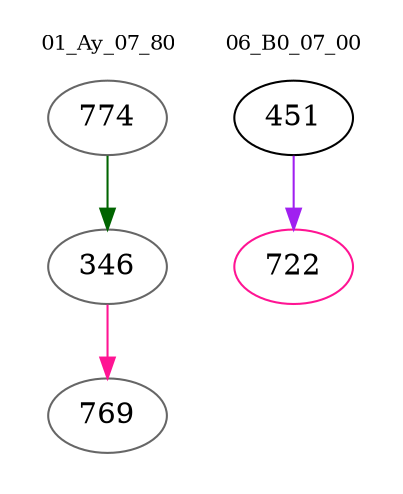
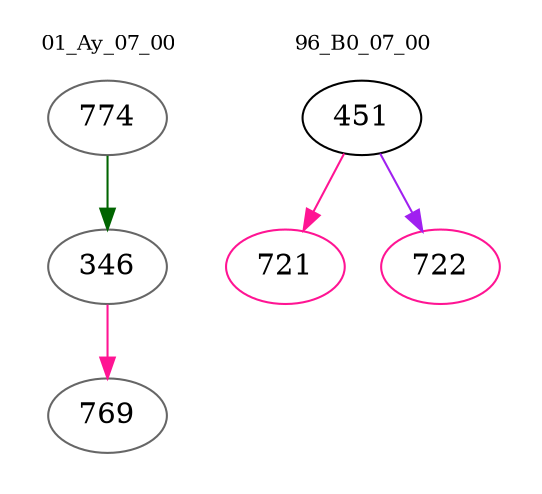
(109, 44) -> (109, 44)
(294, 44) -> (363, 44)
none -> (285, 267)
